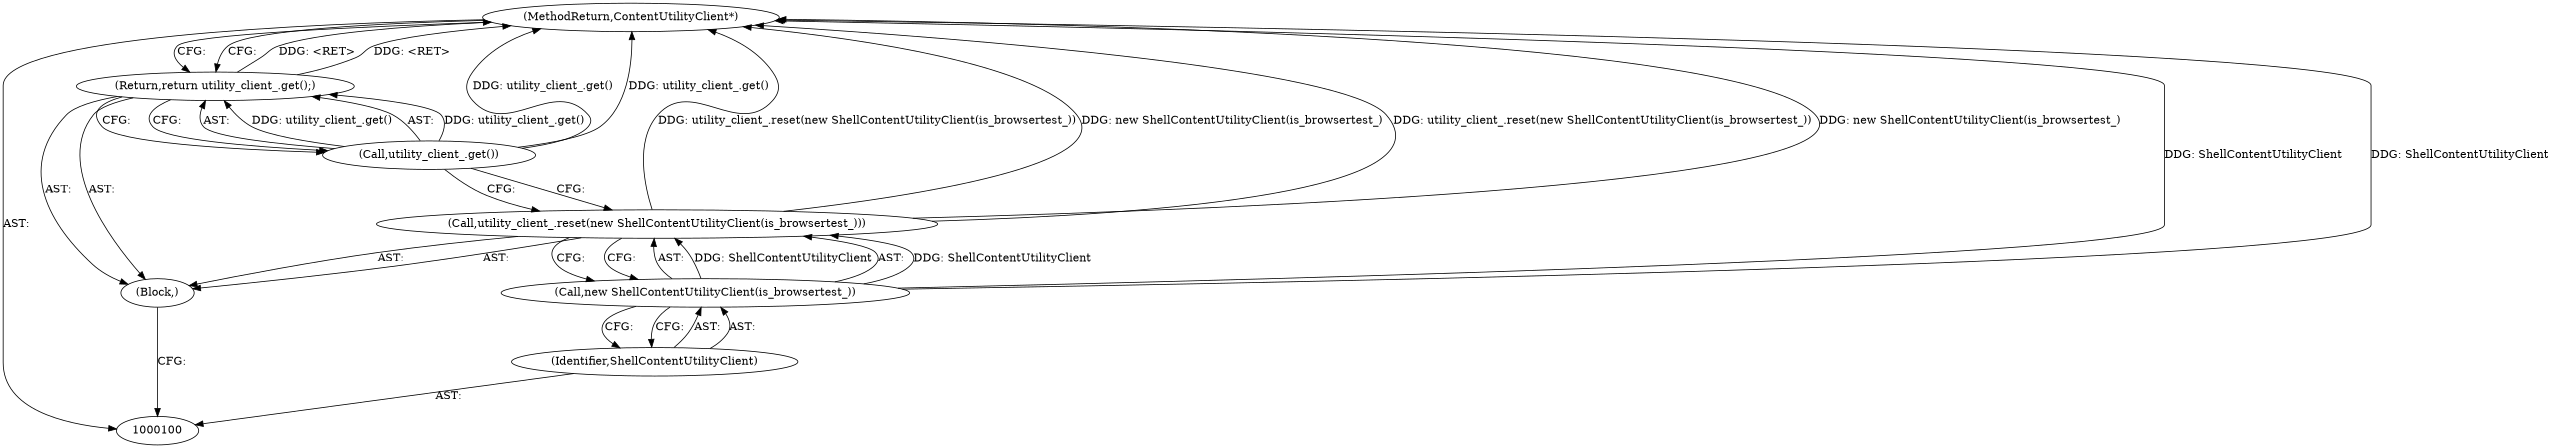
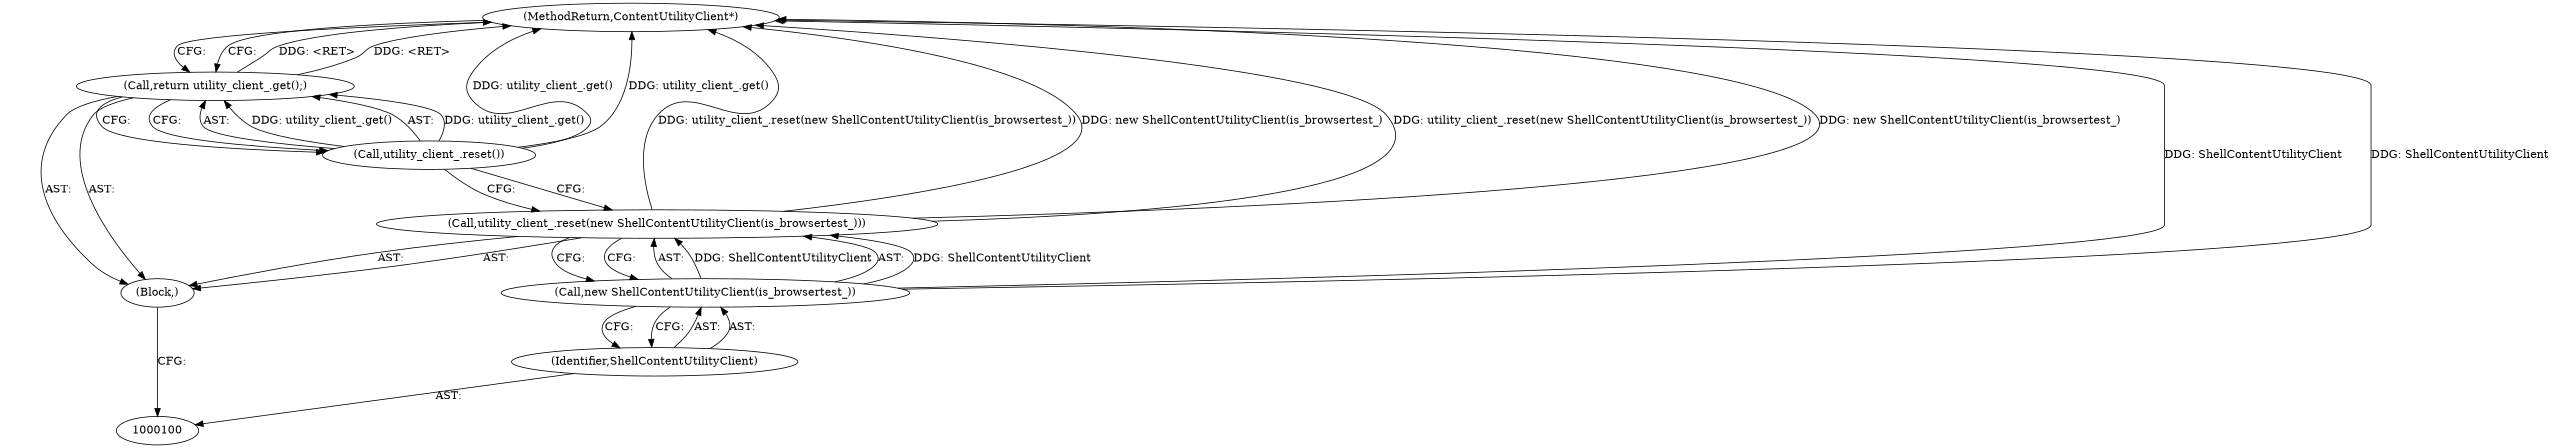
(34, 62) -> none
(215, 86) -> (215, 86)
(429, 155) -> (429, 155)
